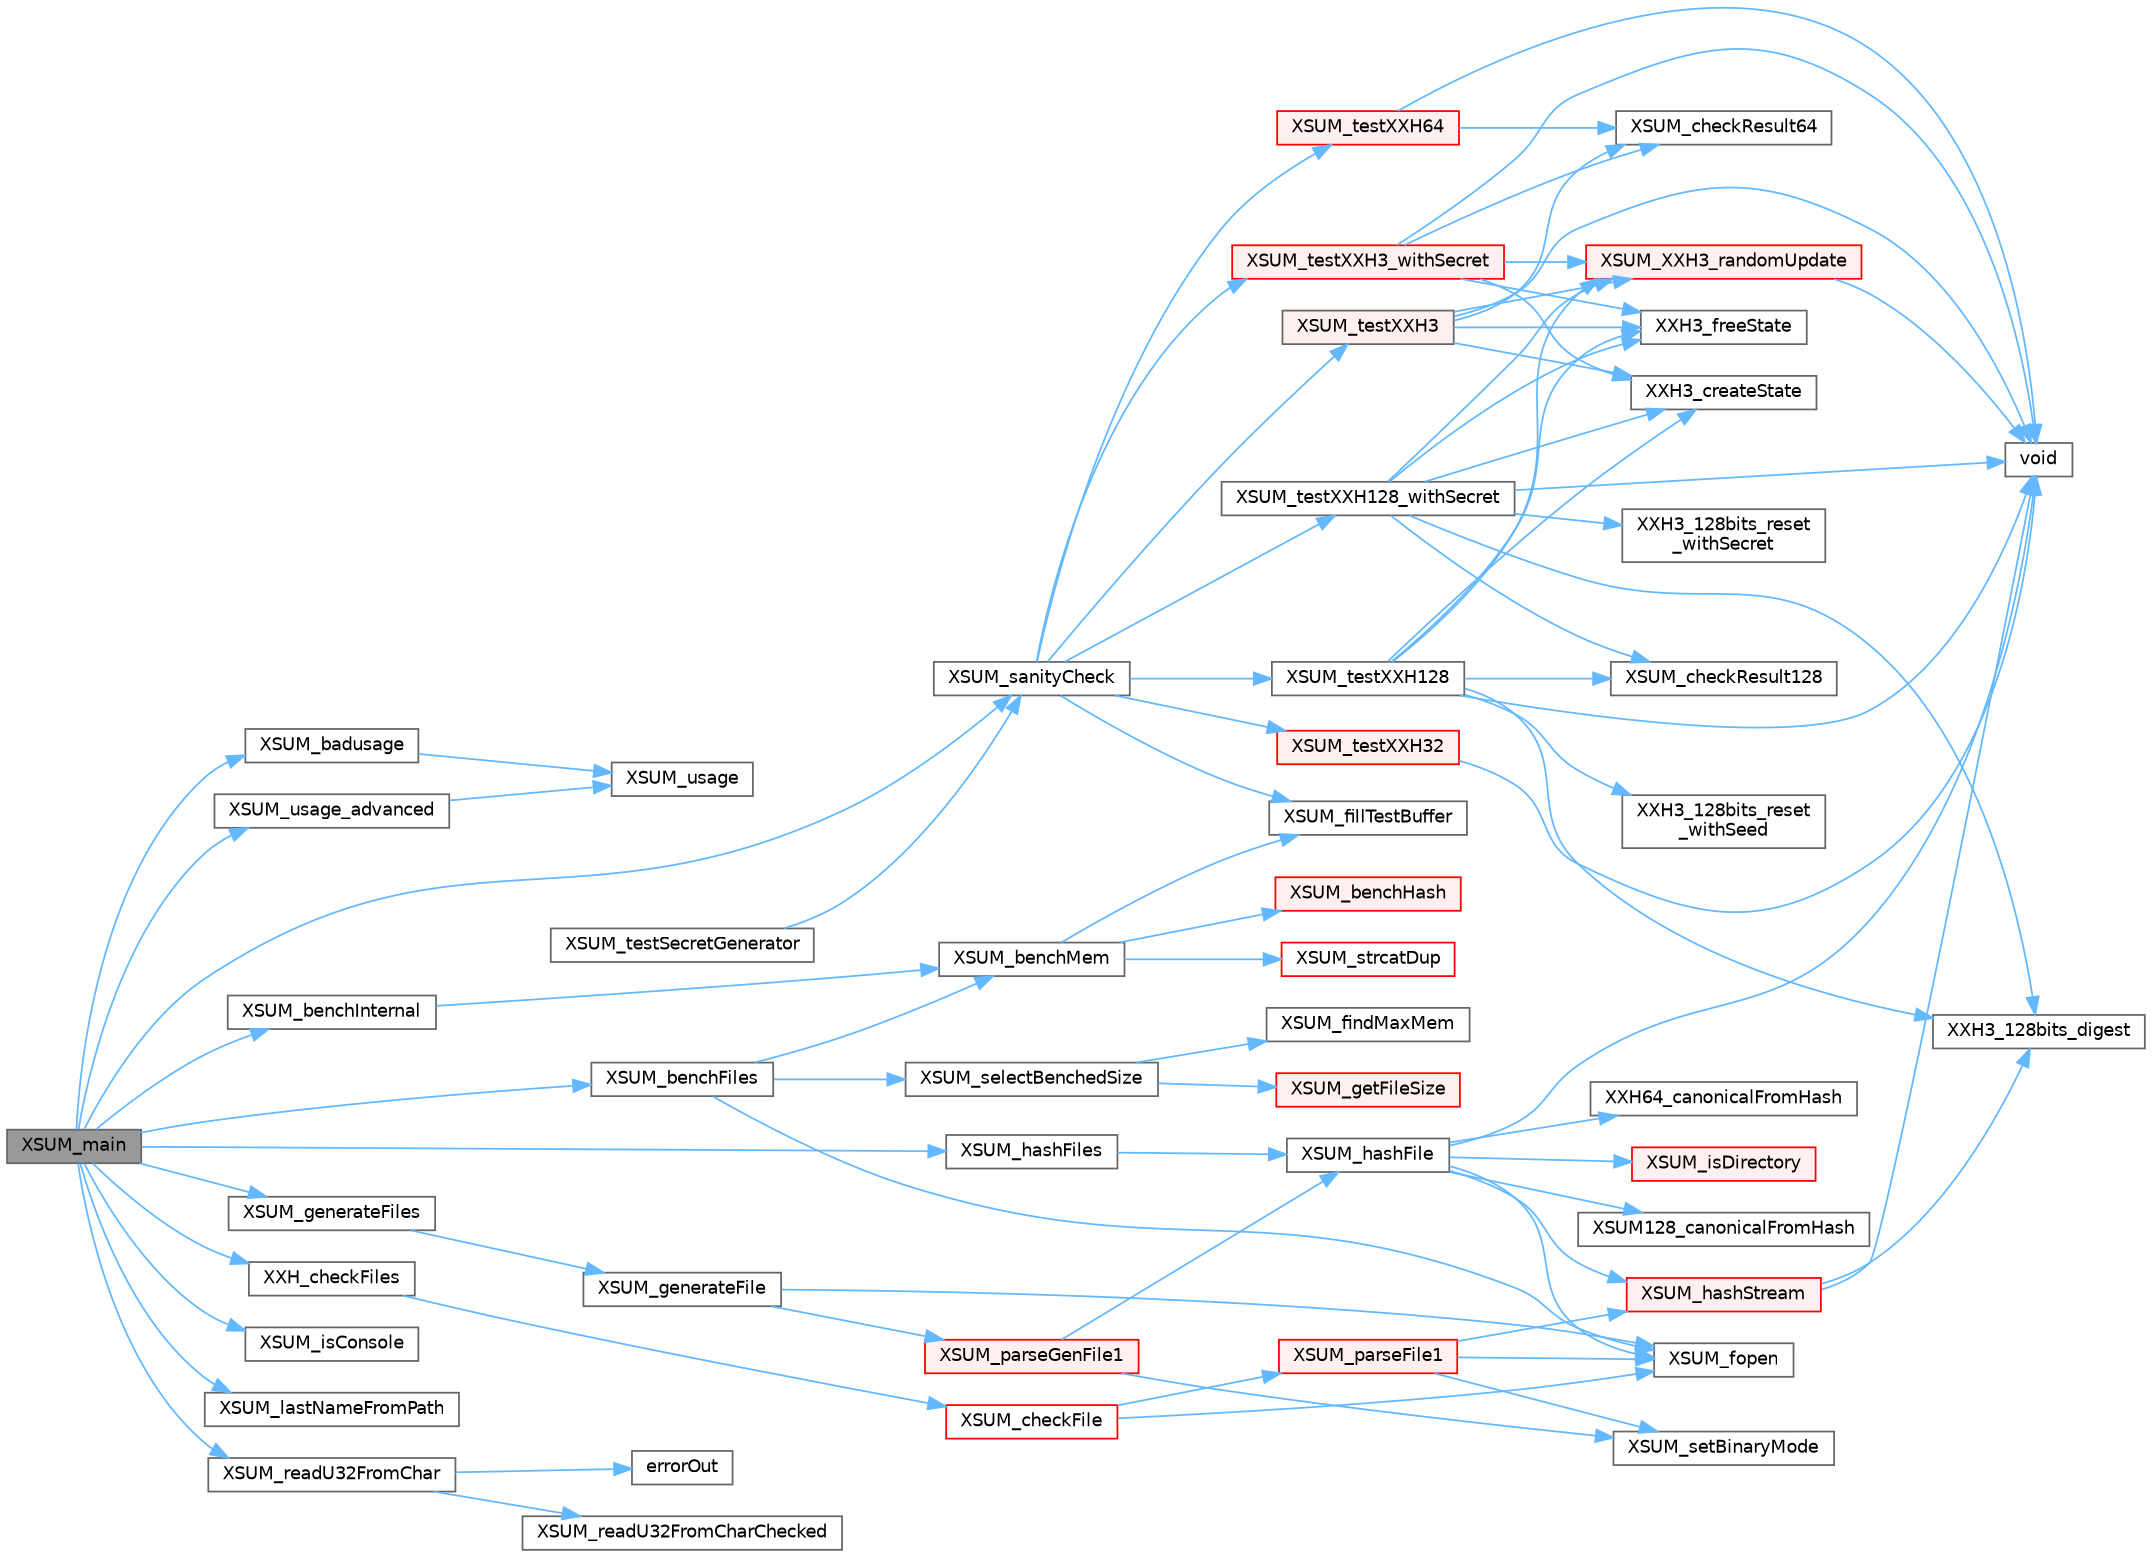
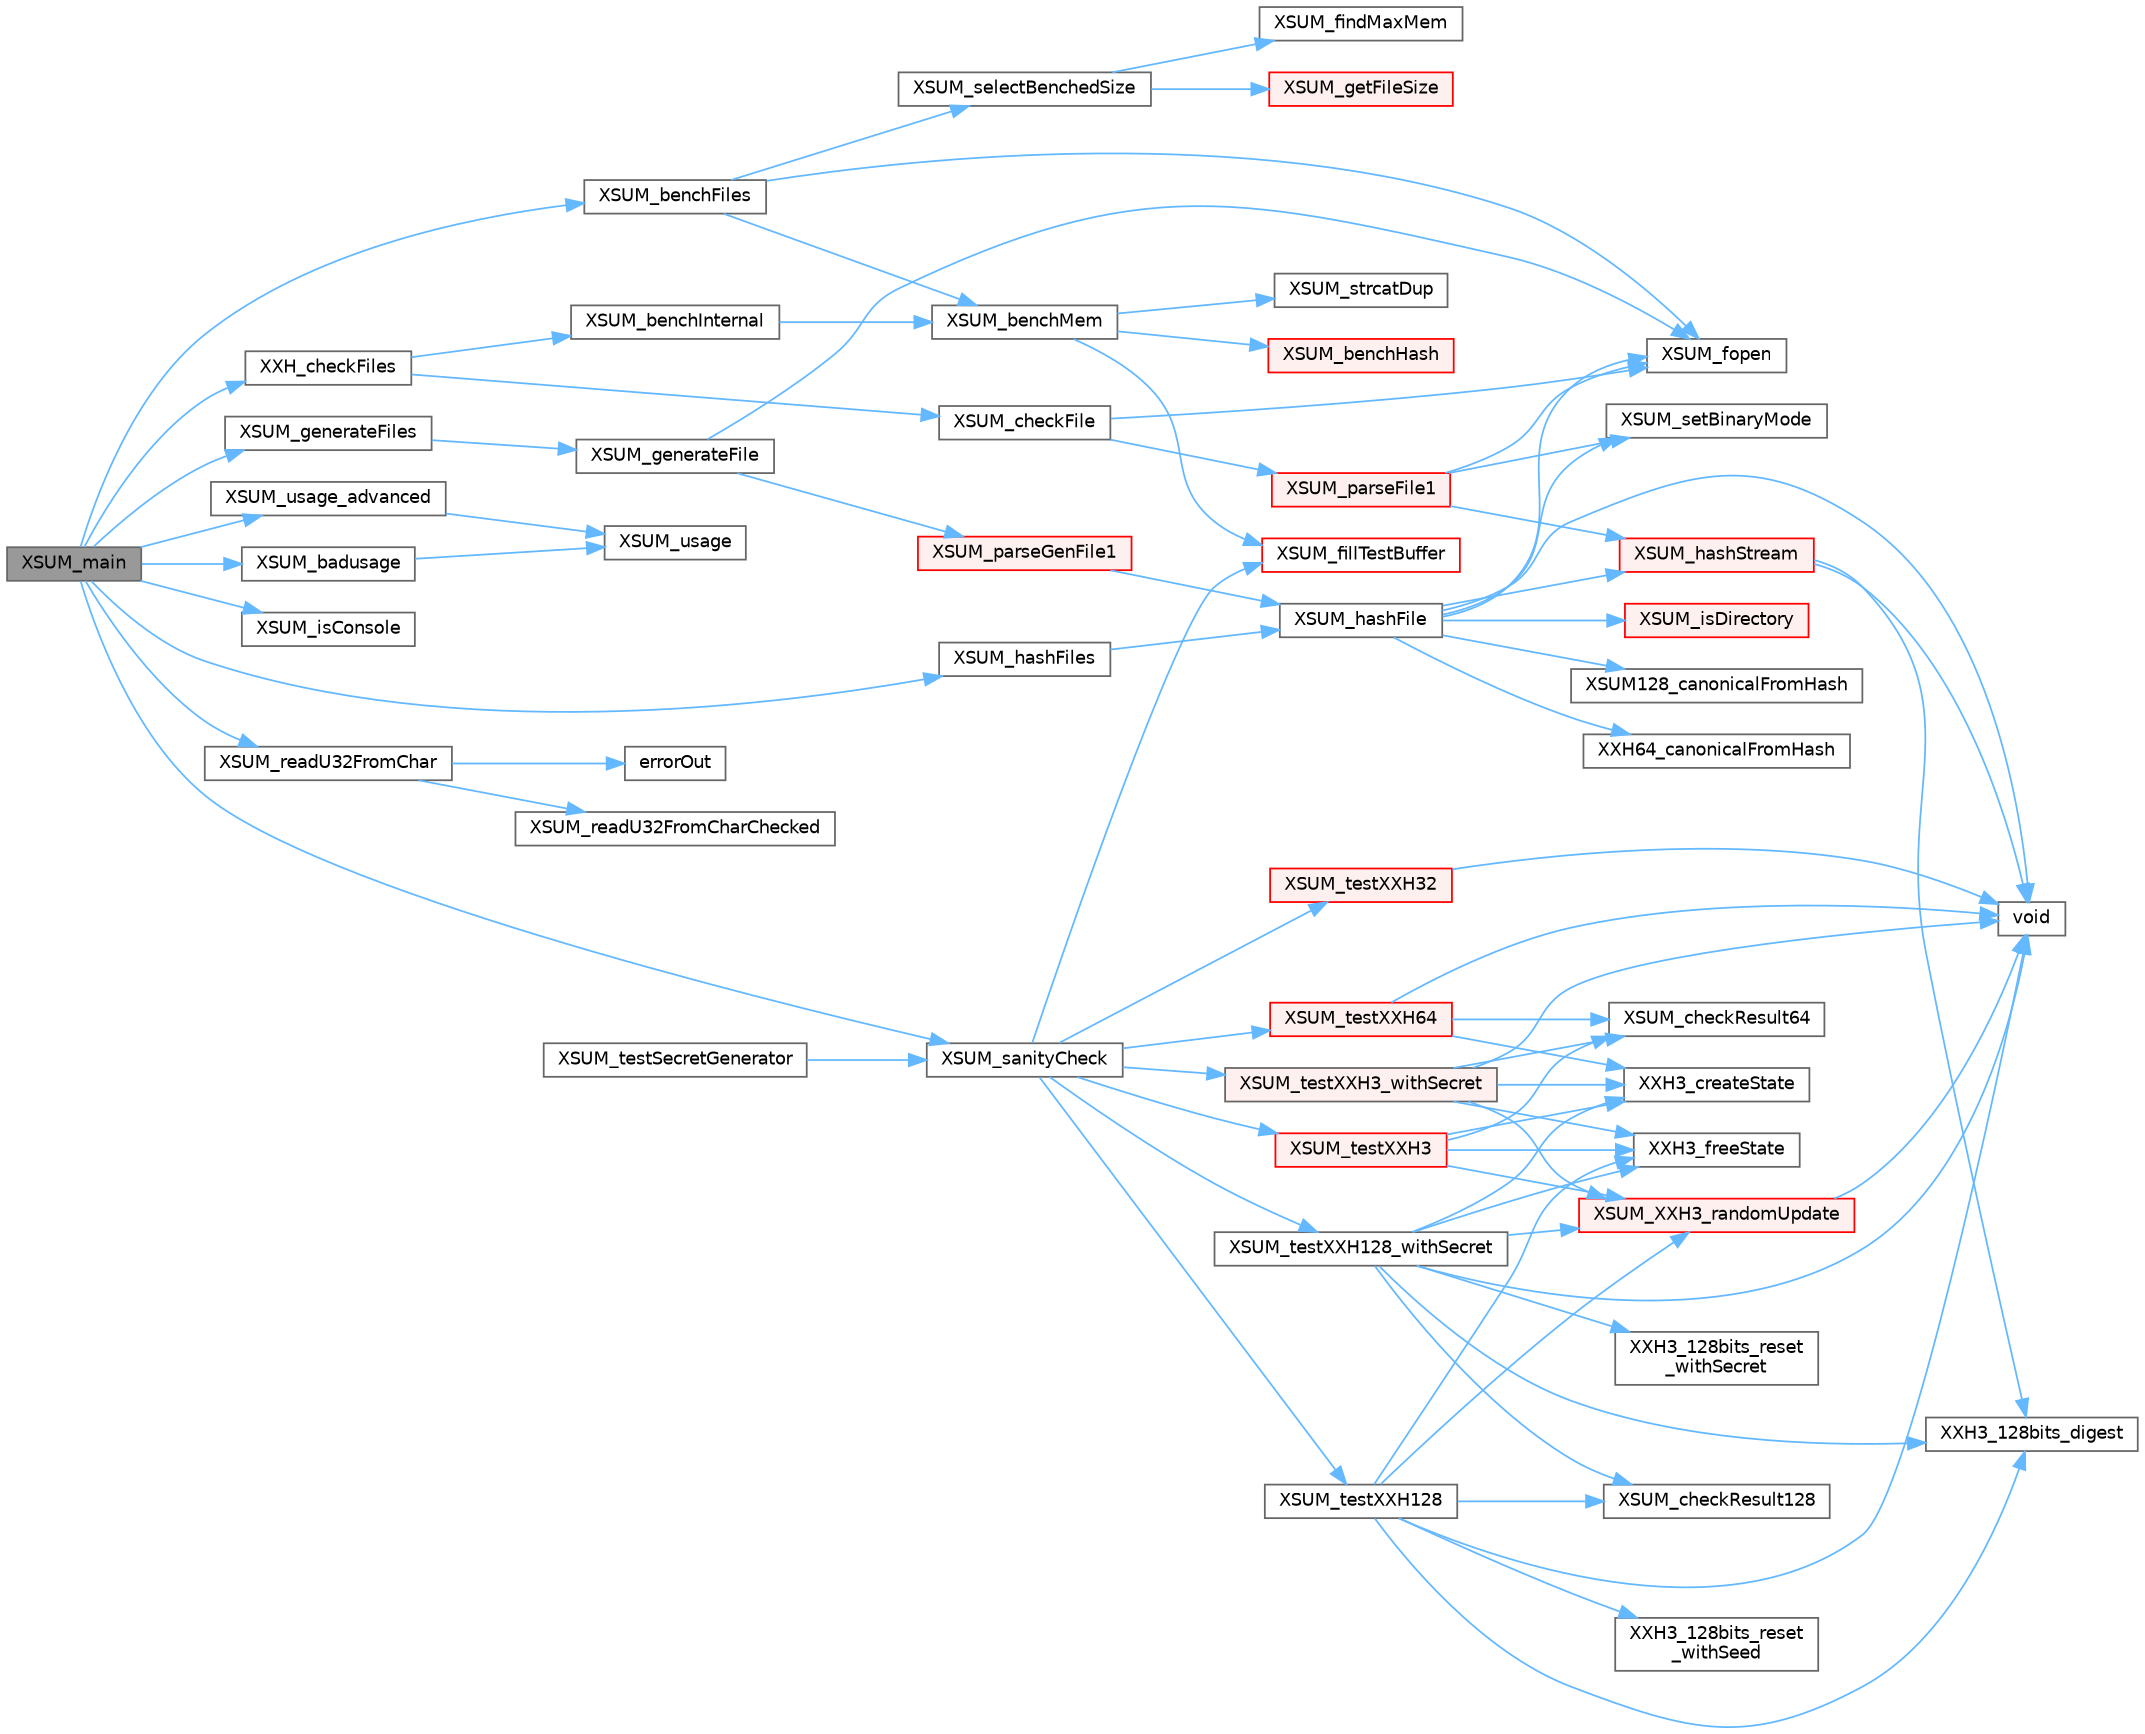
(1773, 193) -> none
(1368, 262) -> (1361, 1085)
(1368, 327) -> (1361, 1150)
(1529, 534) -> (1498, 1045)
(1368, 818) -> (1361, 555)
(1368, 959) -> (1361, 290)
(170, 1075) -> (482, 348)
(332, 1409) -> none
(1394, 1413) -> (1550, 490)
(1032, 1422) -> (1025, 423)
